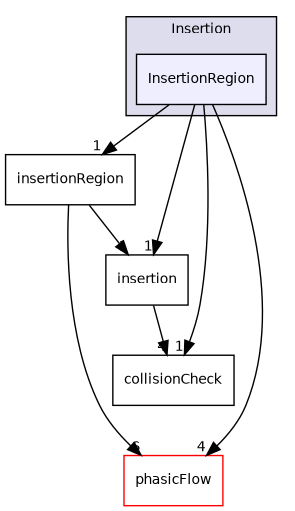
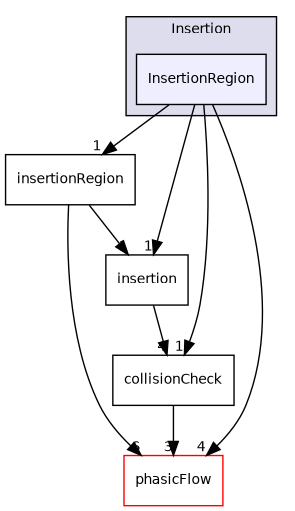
none -> (173, 424)
